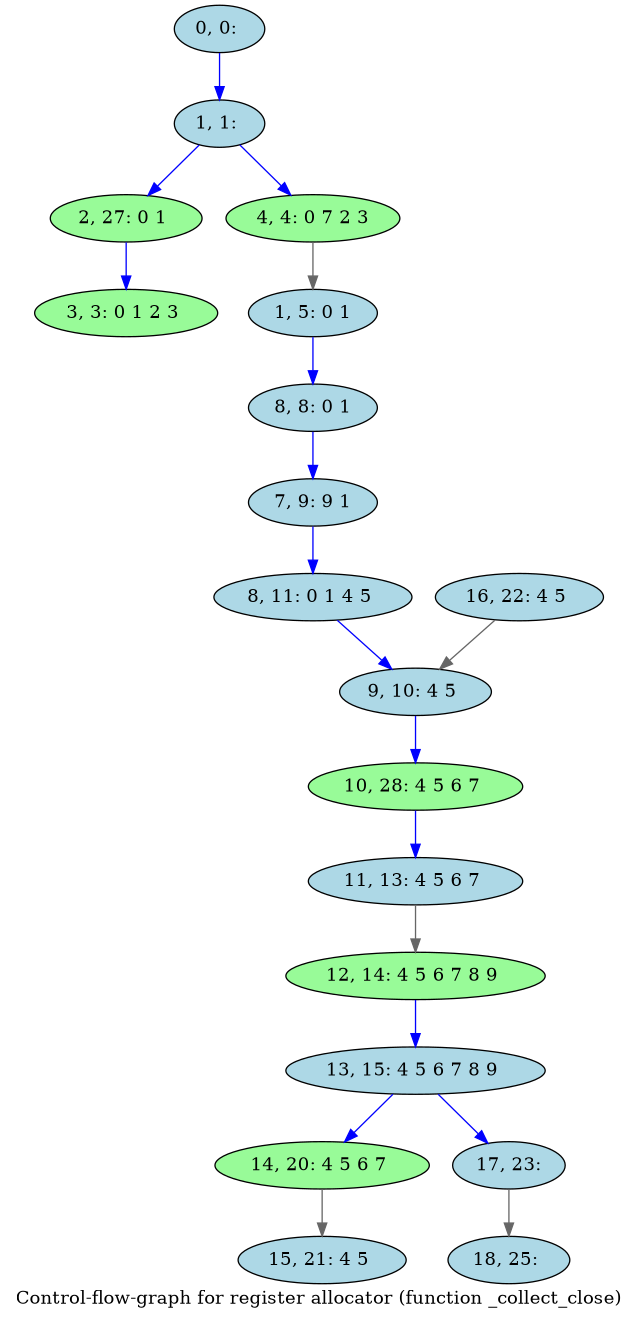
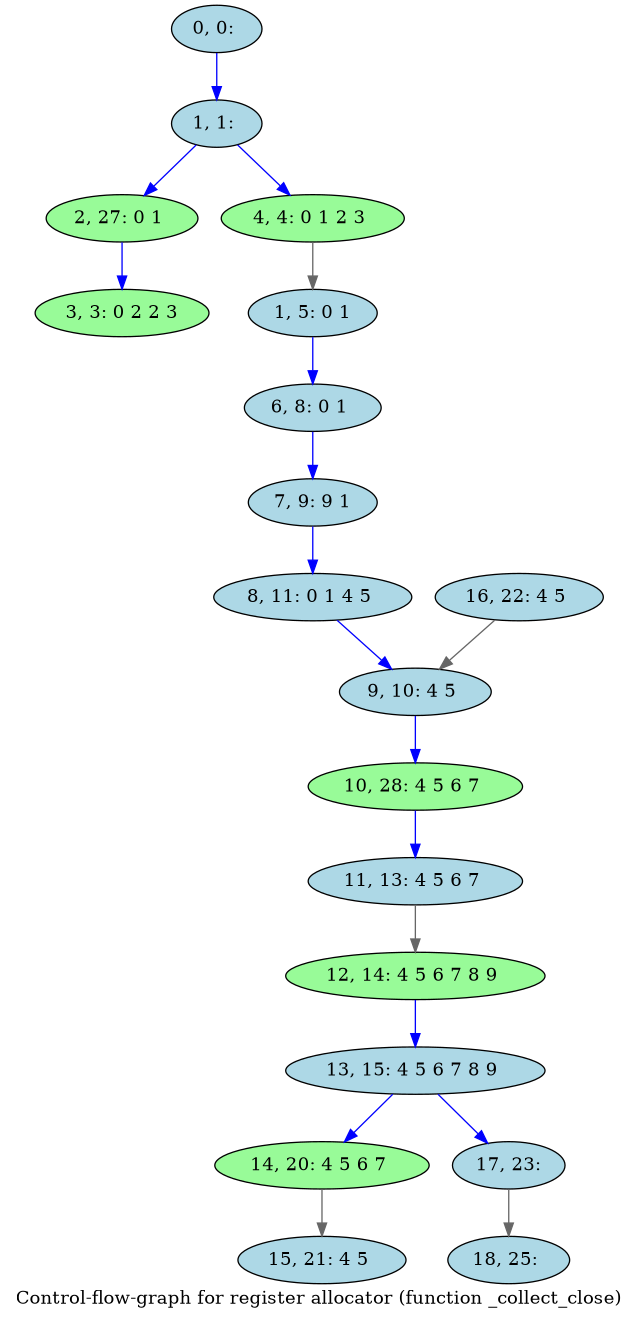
(313, 218) -> (313, 218)
(126, 313) -> (122, 313)
(313, 408) -> (313, 408)
